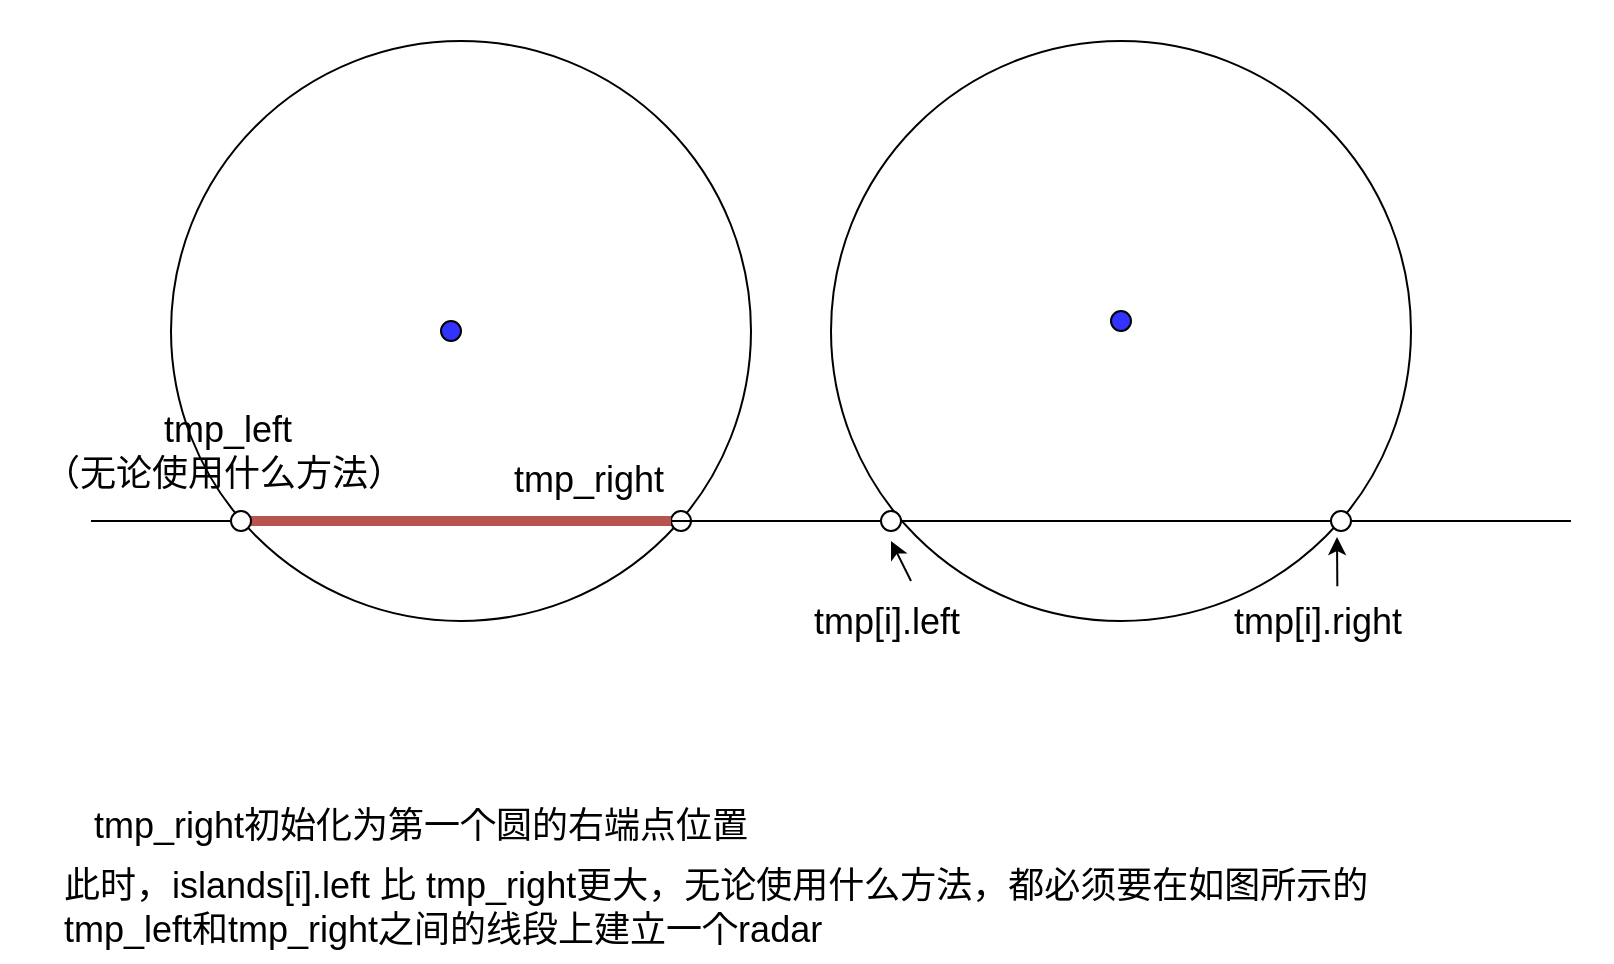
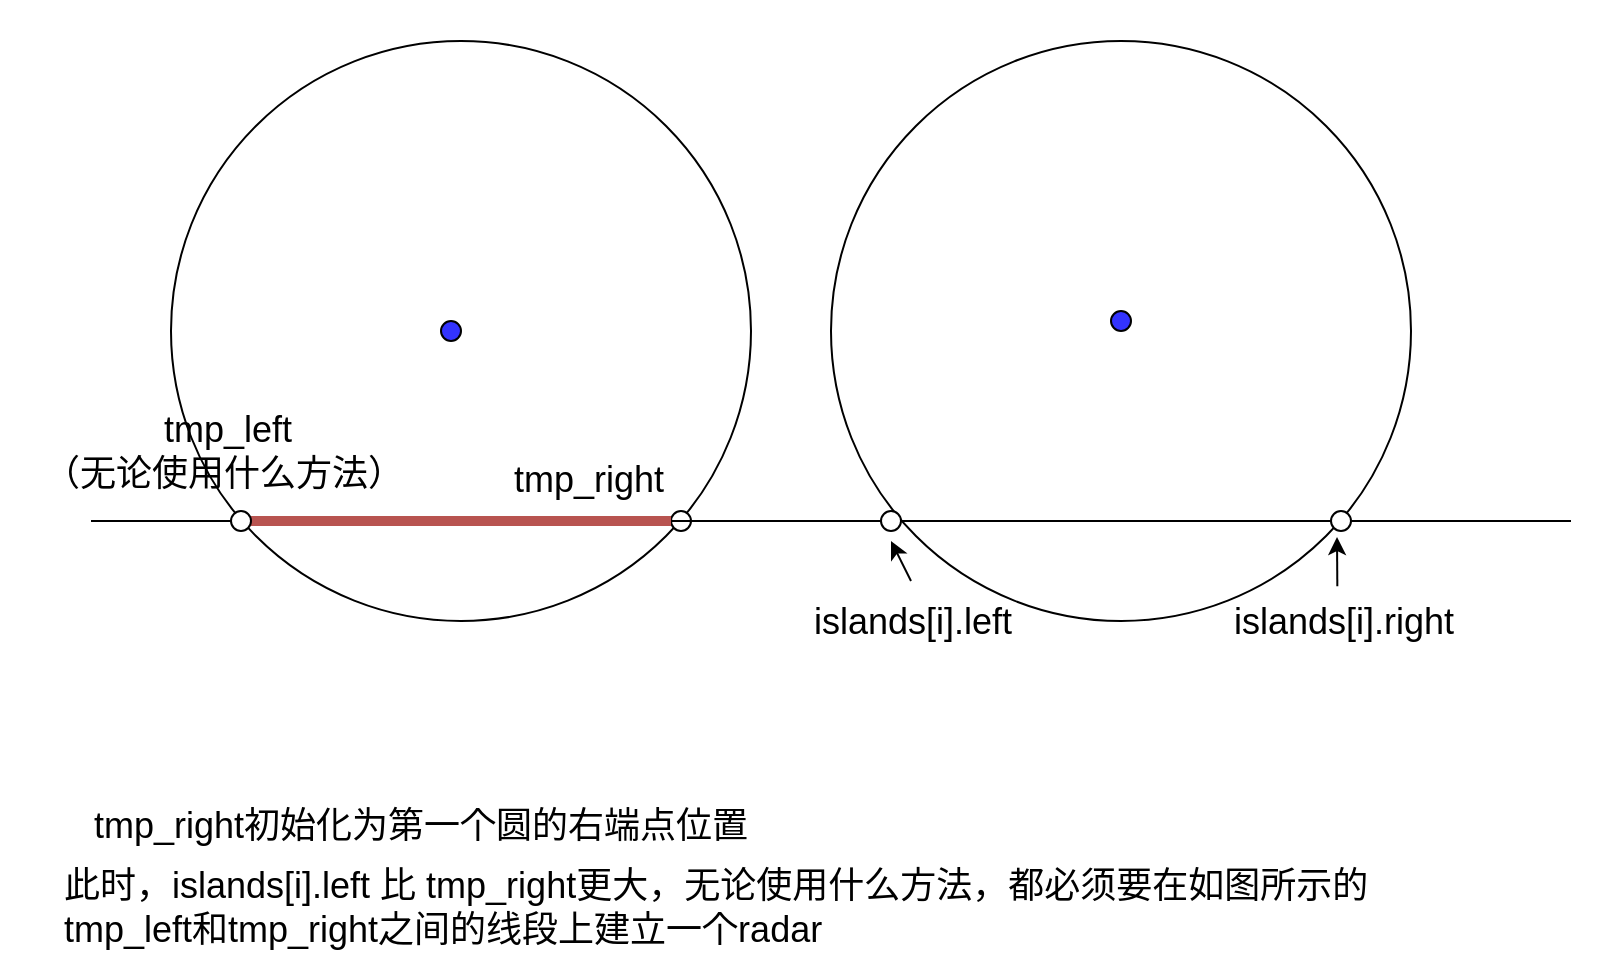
(880, 617) -> (900, 617)
(1306, 617) -> (1327, 617)
